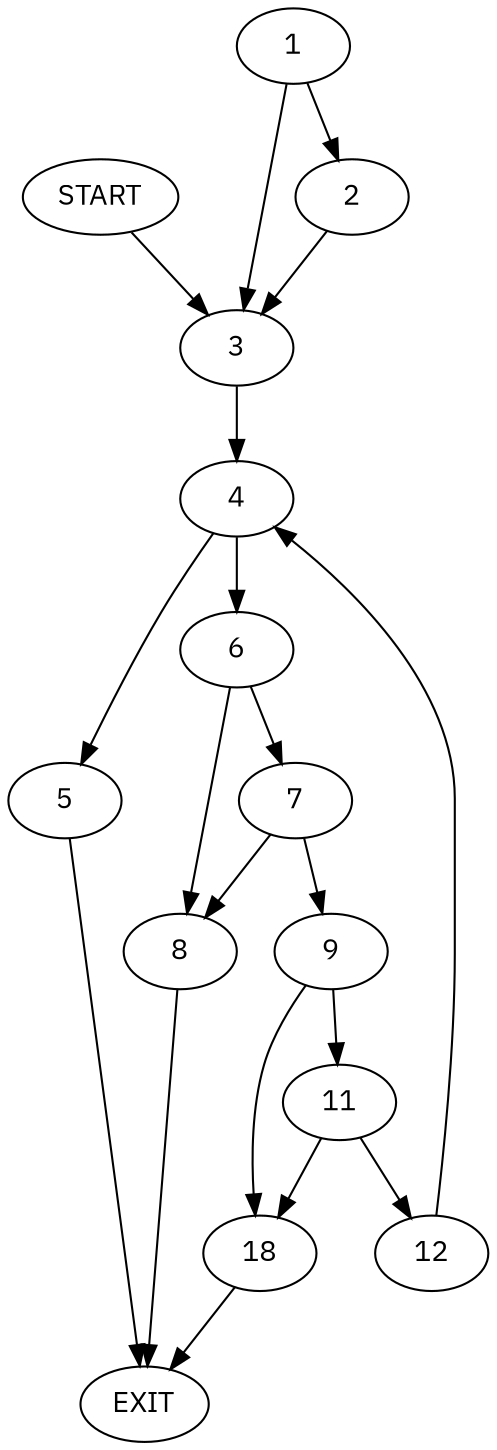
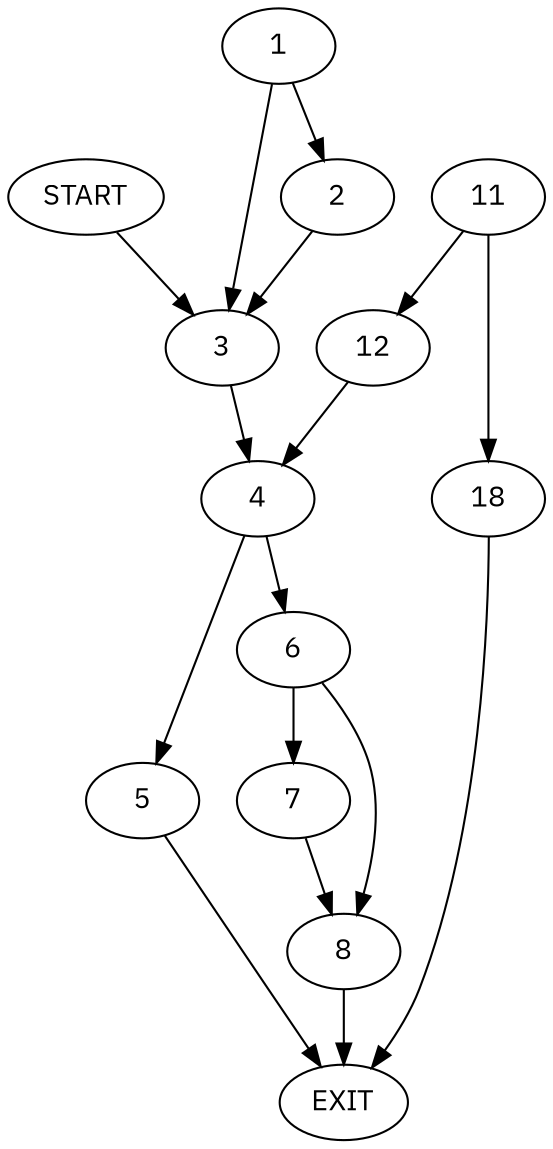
(331, 952) -> none
